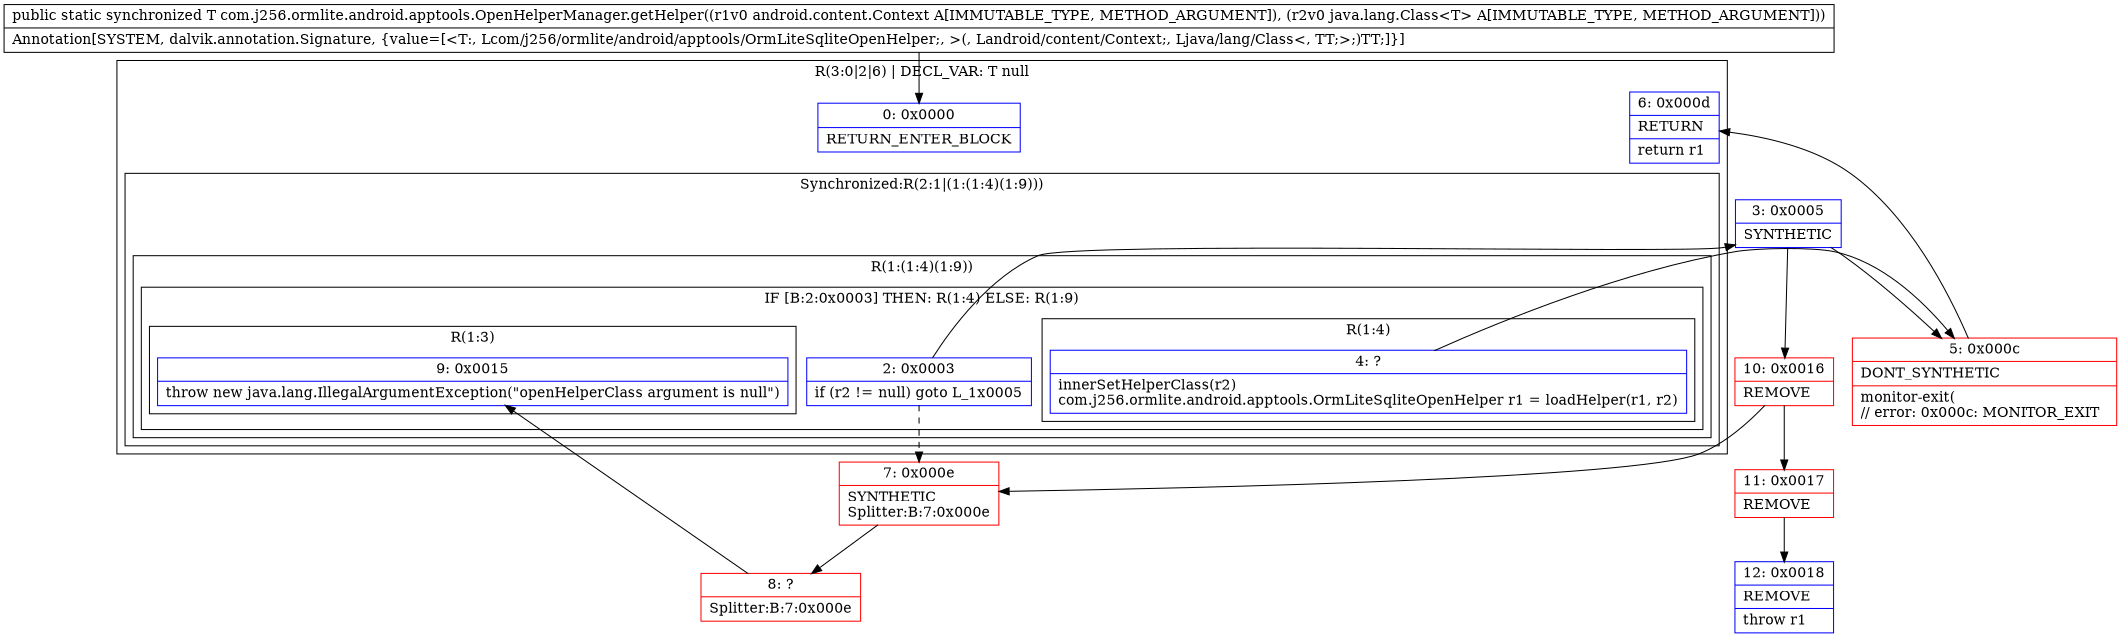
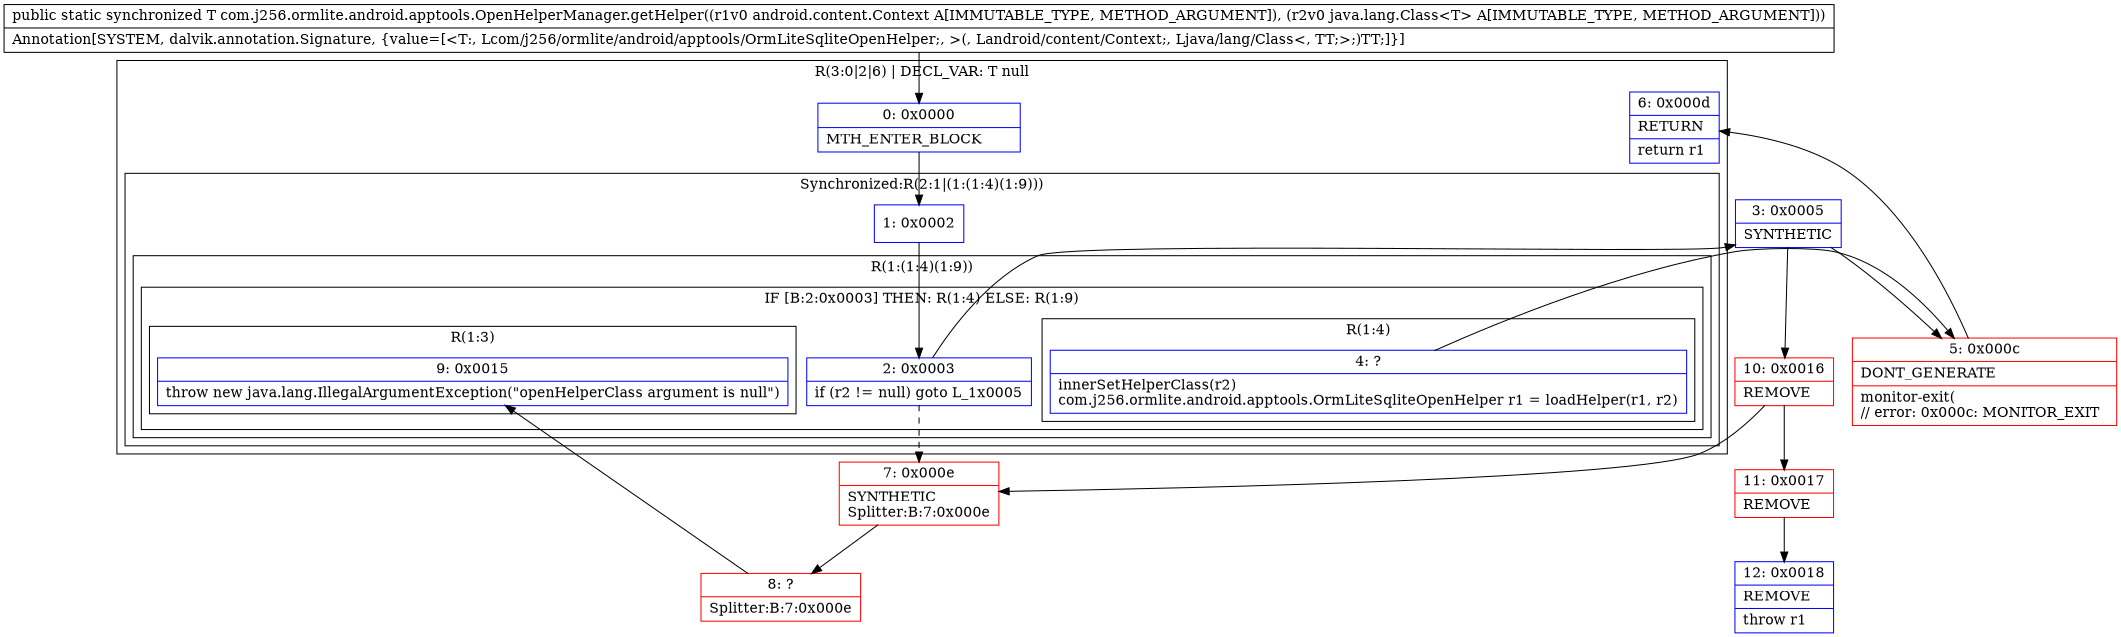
(919, 139) -> (904, 139)
none -> (919, 224)
(1931, 373) -> (1929, 373)
